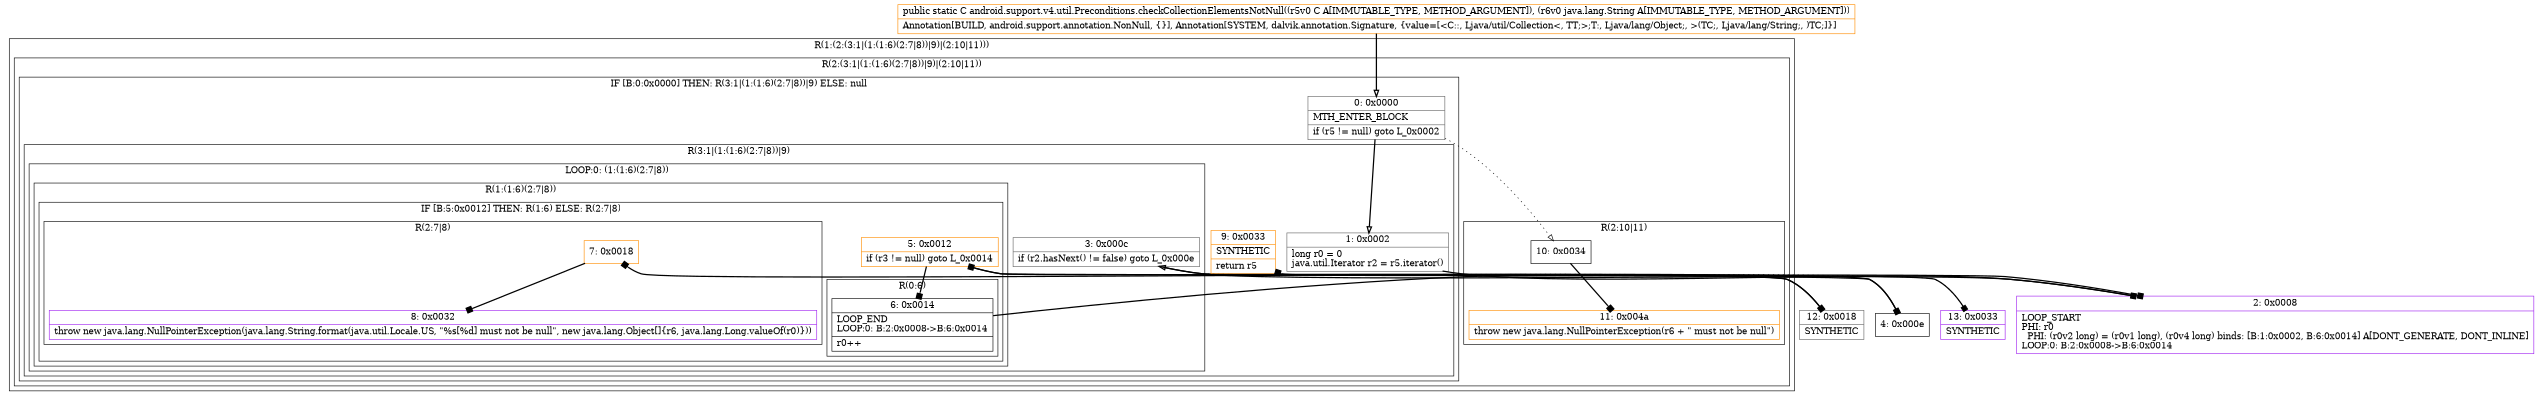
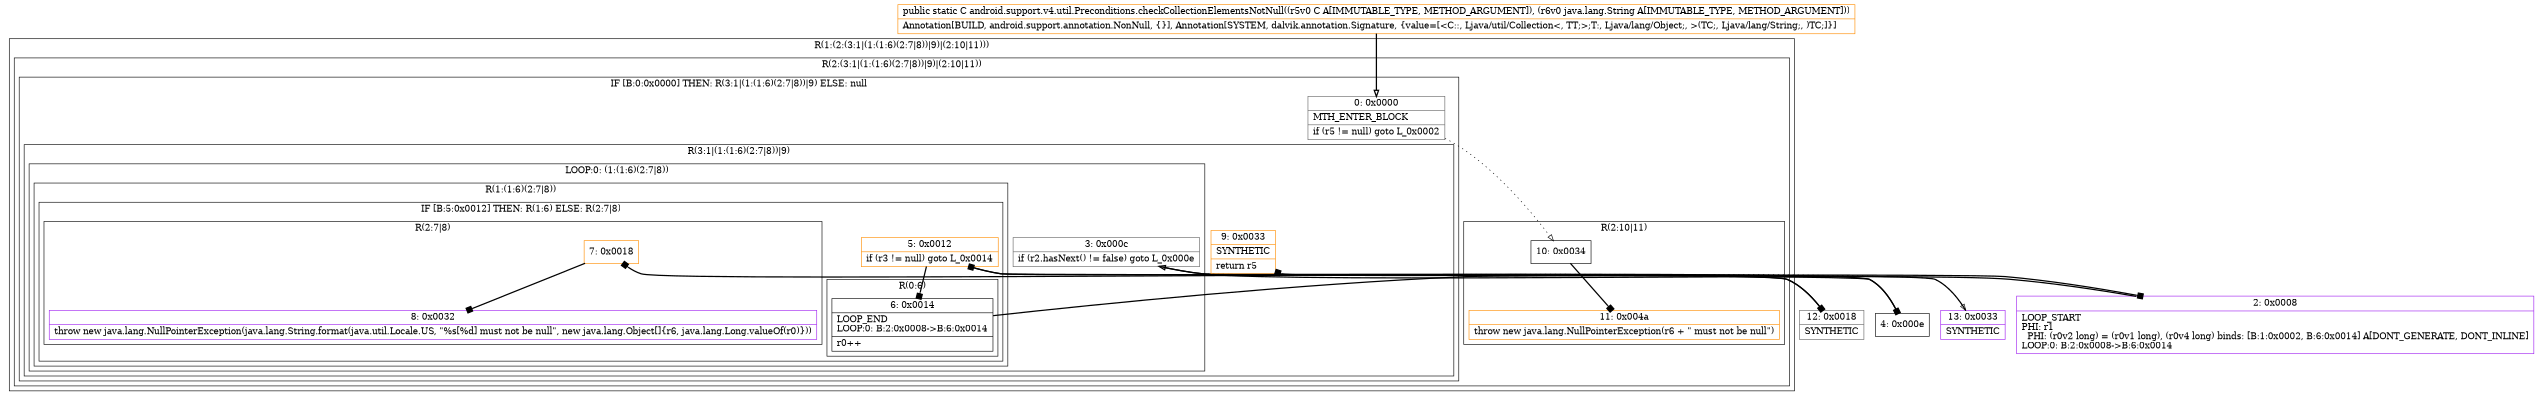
(1368, 252) -> none
(1566, 274) -> (1566, 274)
(2039, 327) -> (2039, 327)
